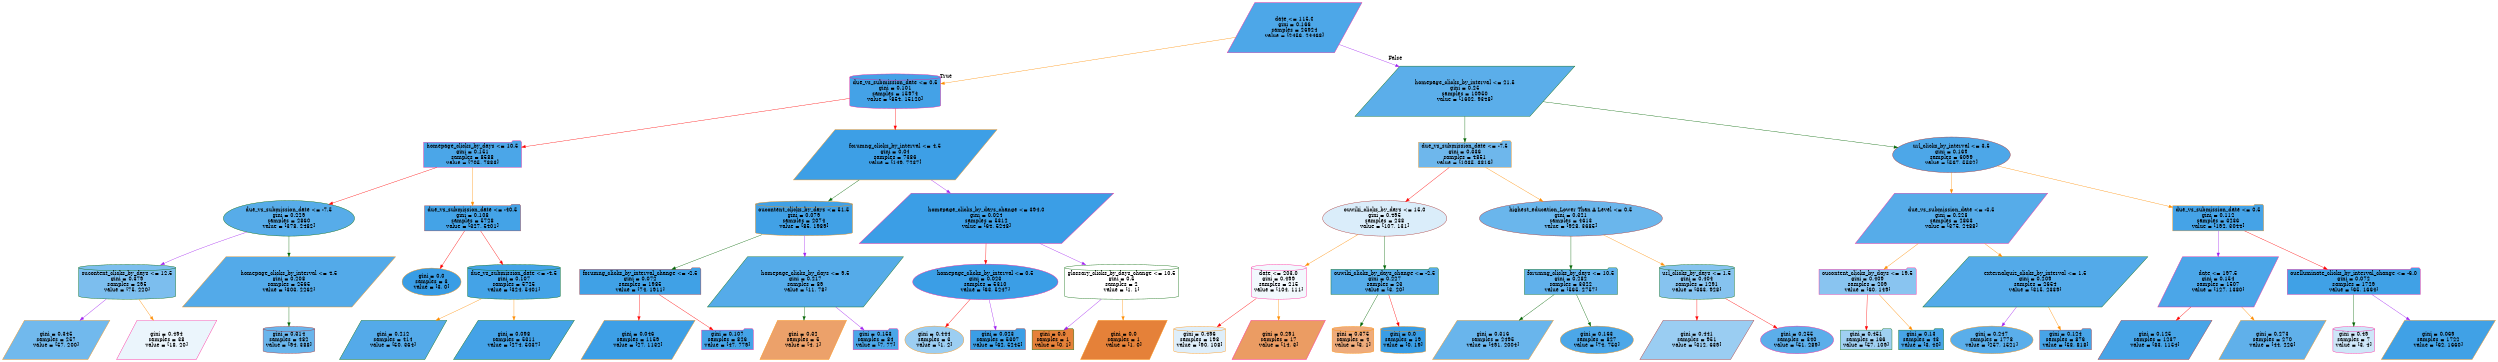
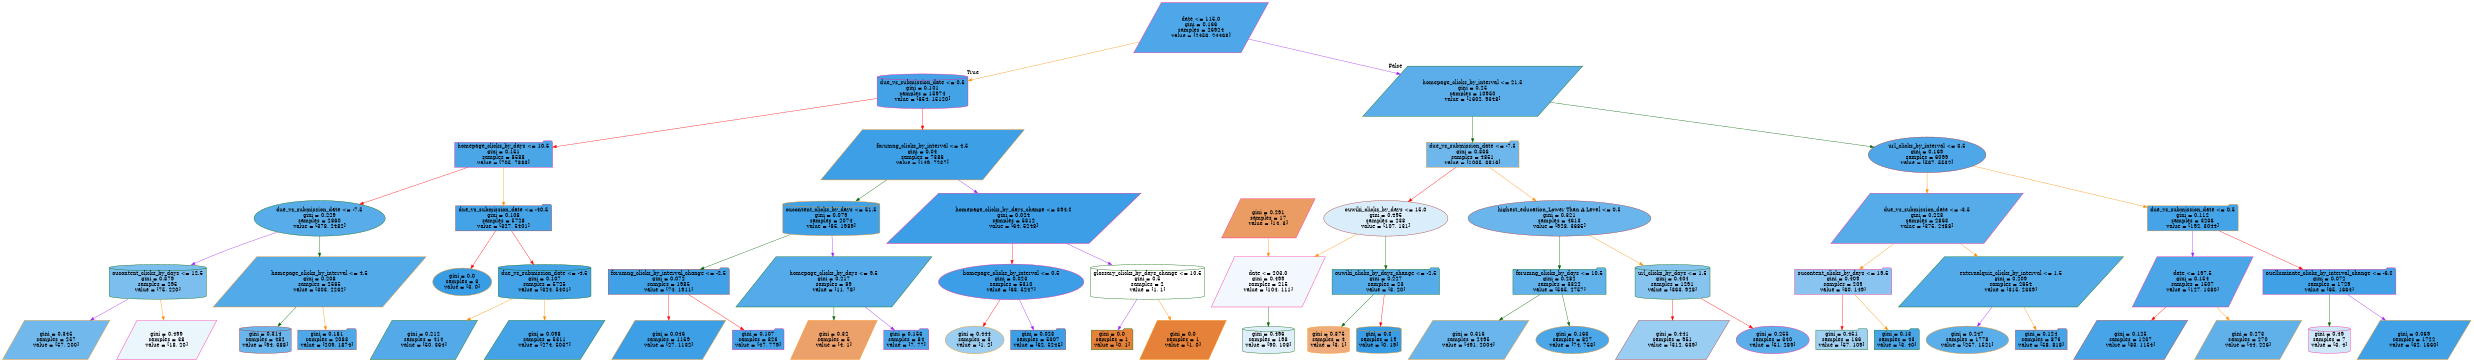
(1279, 282) -> (1268, 282)
(1279, 308) -> (1268, 245)
(1238, 311) -> (1268, 315)
(167, 340) -> (167, 340)
none -> (327, 340)
(1200, 340) -> (1268, 340)
